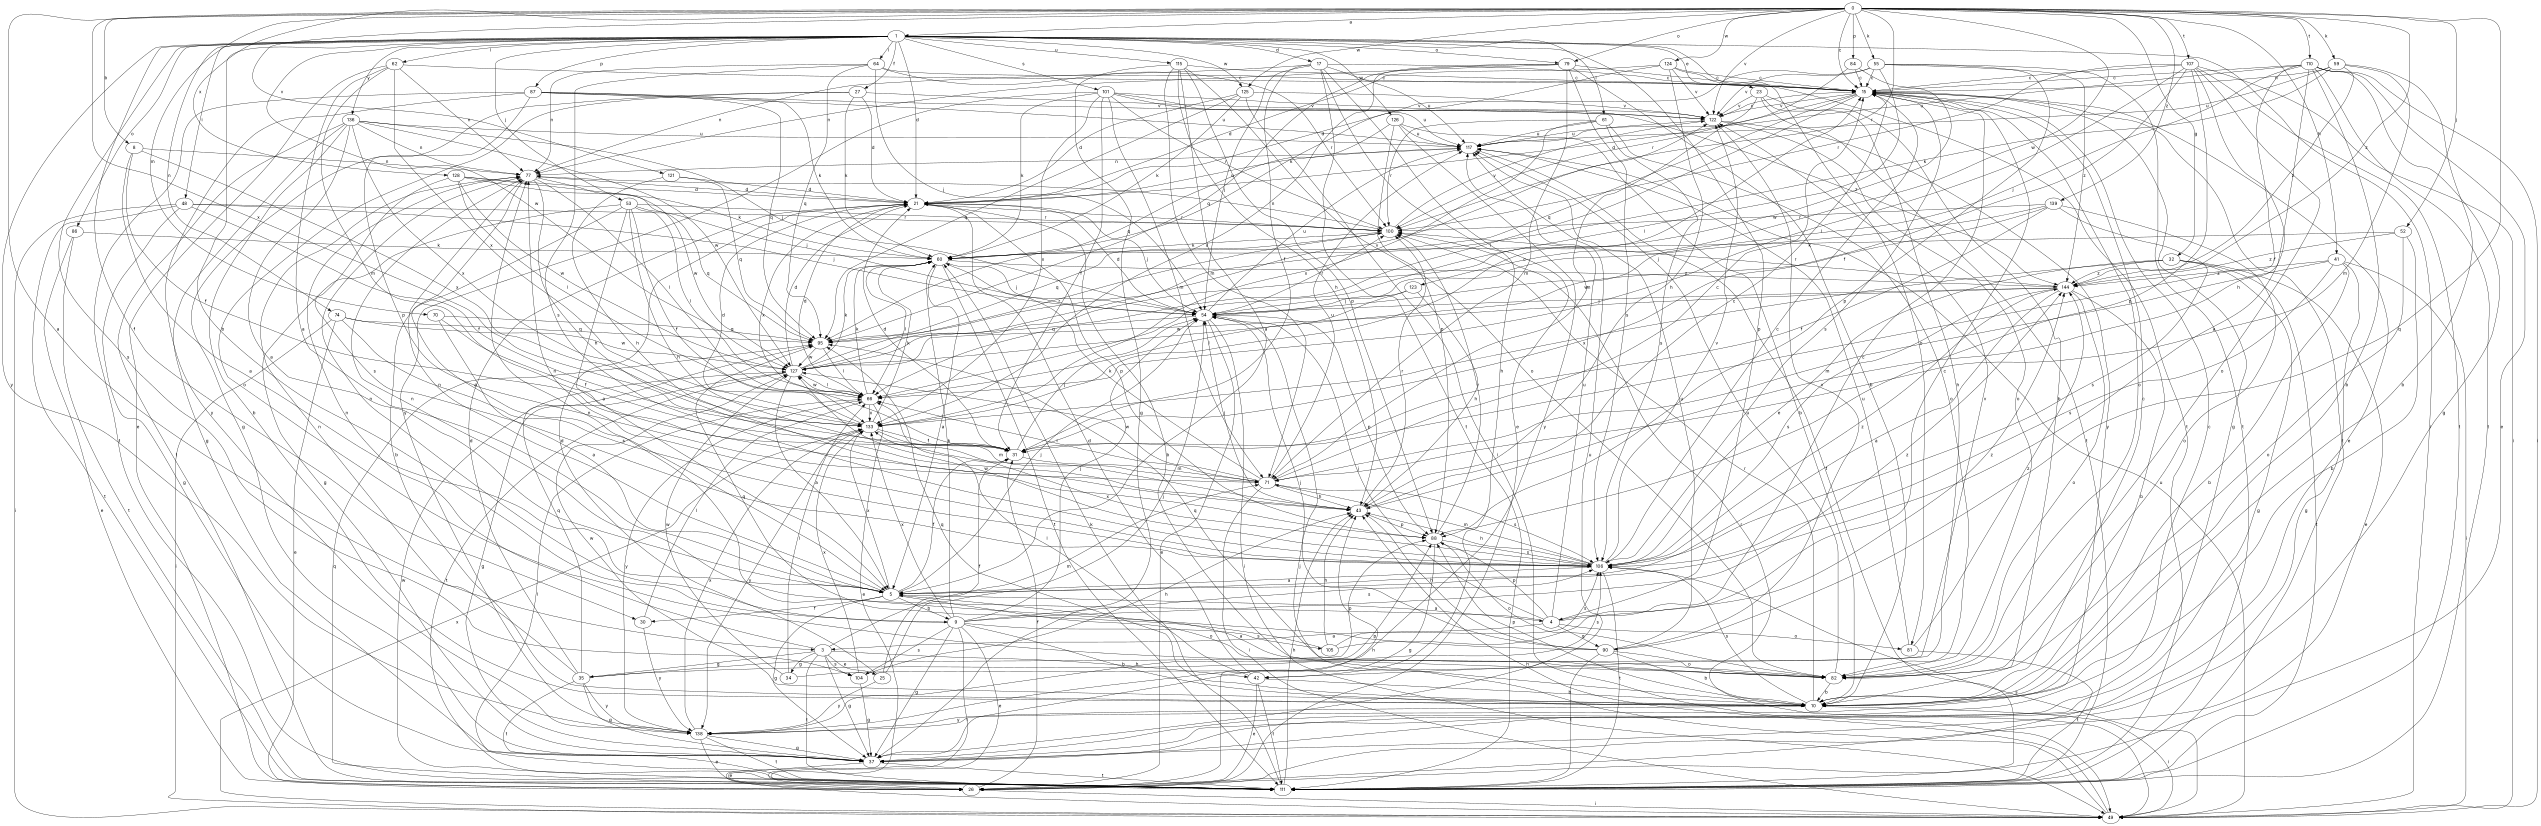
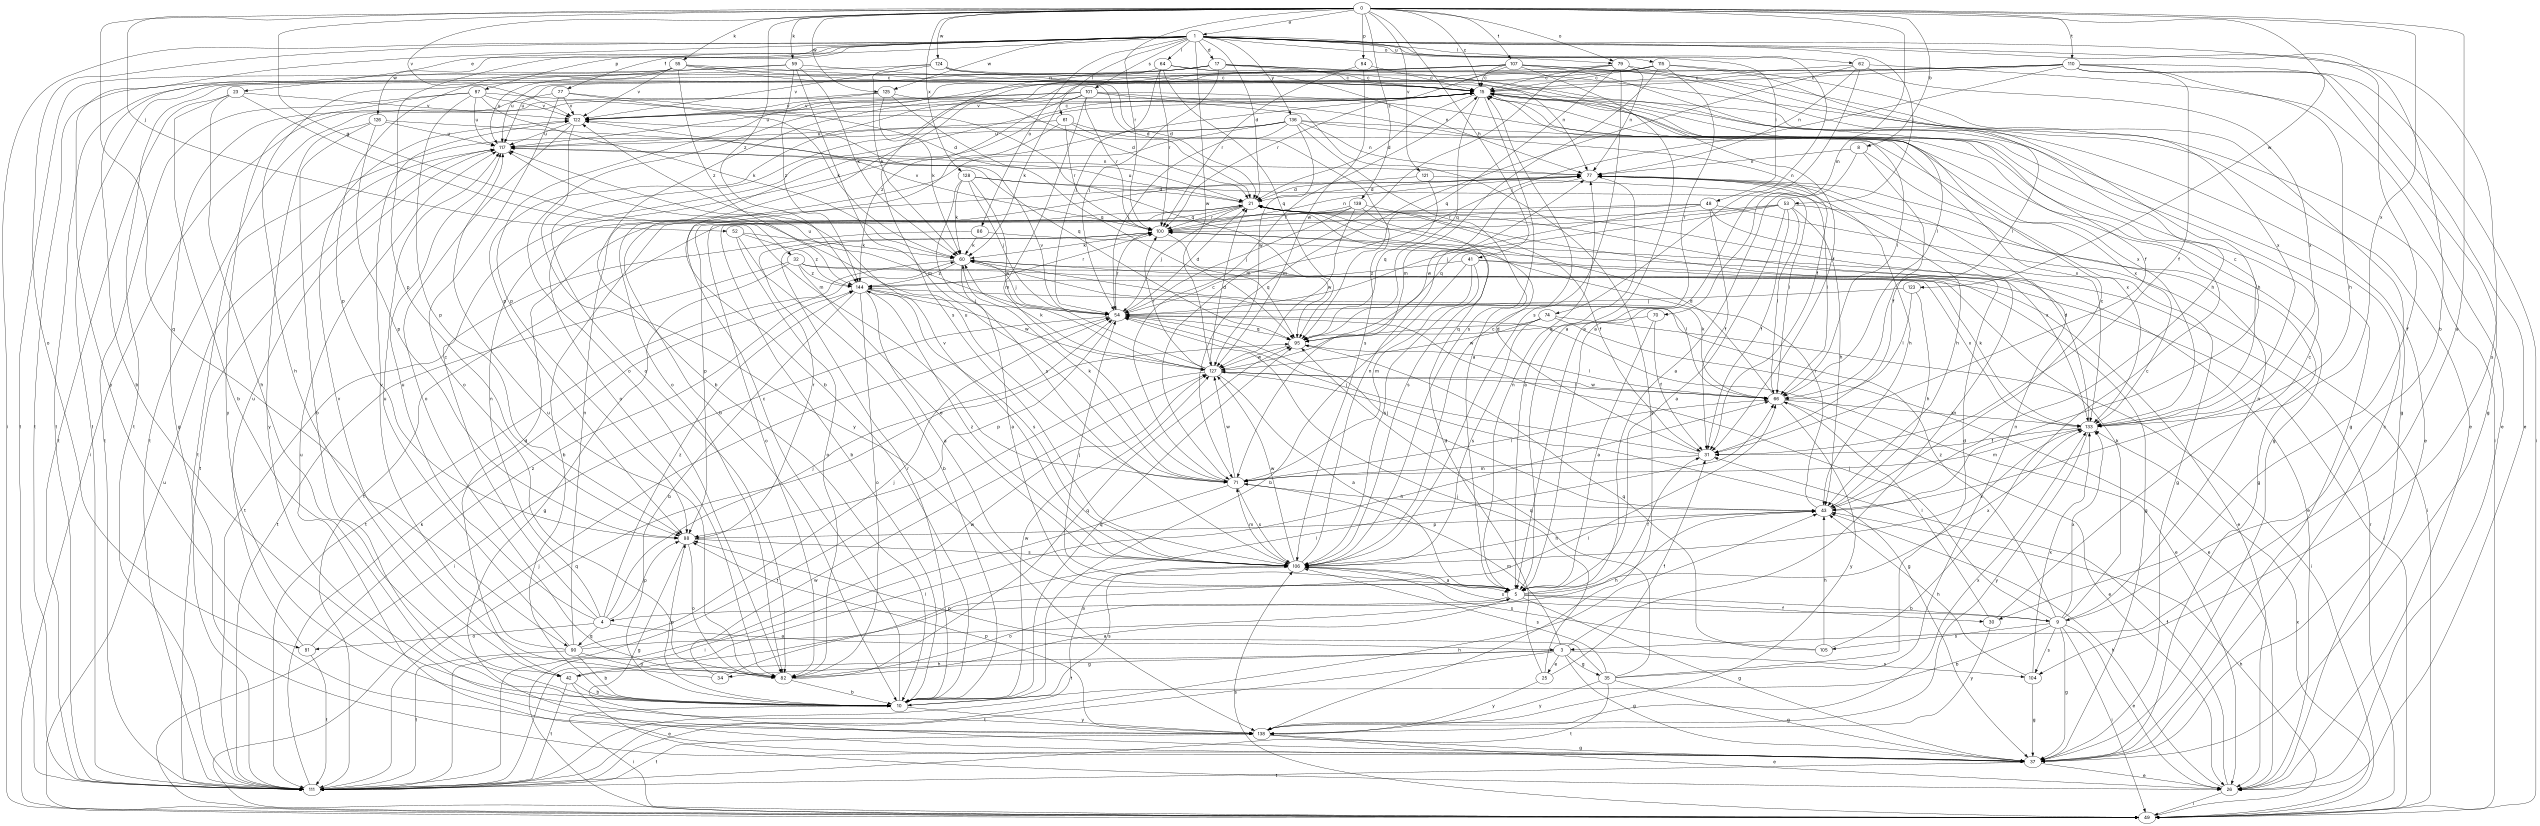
(1579, 55) -> (509, 67)
none -> (2166, 234)
